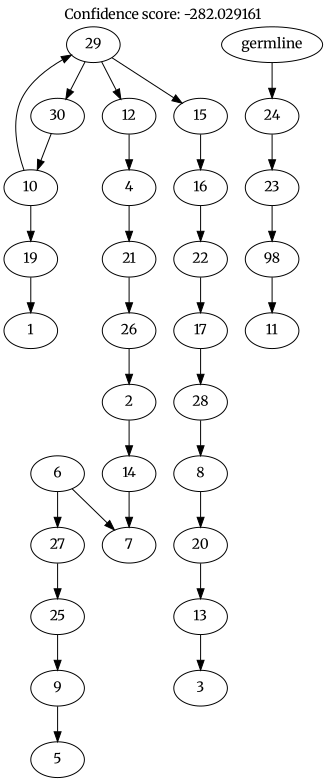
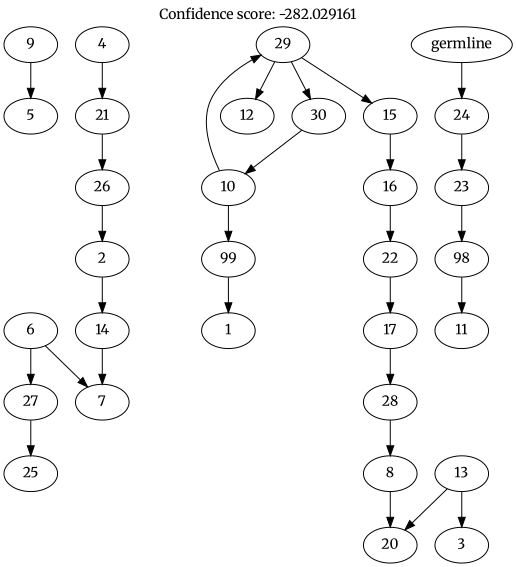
(129, 147) -> none
(31, 259) -> (228, 259)
(201, 576) -> (430, 506)
(58, 648) -> none
